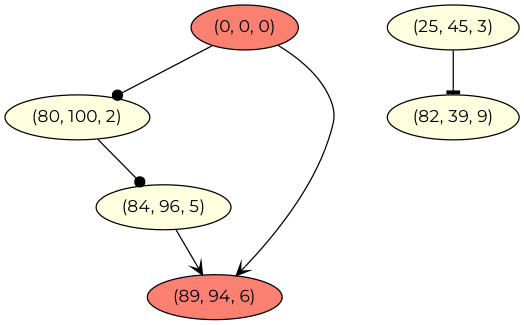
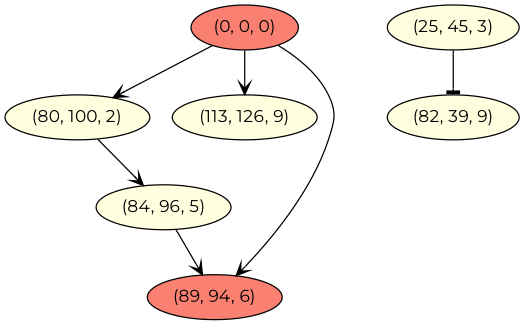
(167, 69) -> (167, 69)
none -> (245, 117)
(117, 159) -> (117, 159)
